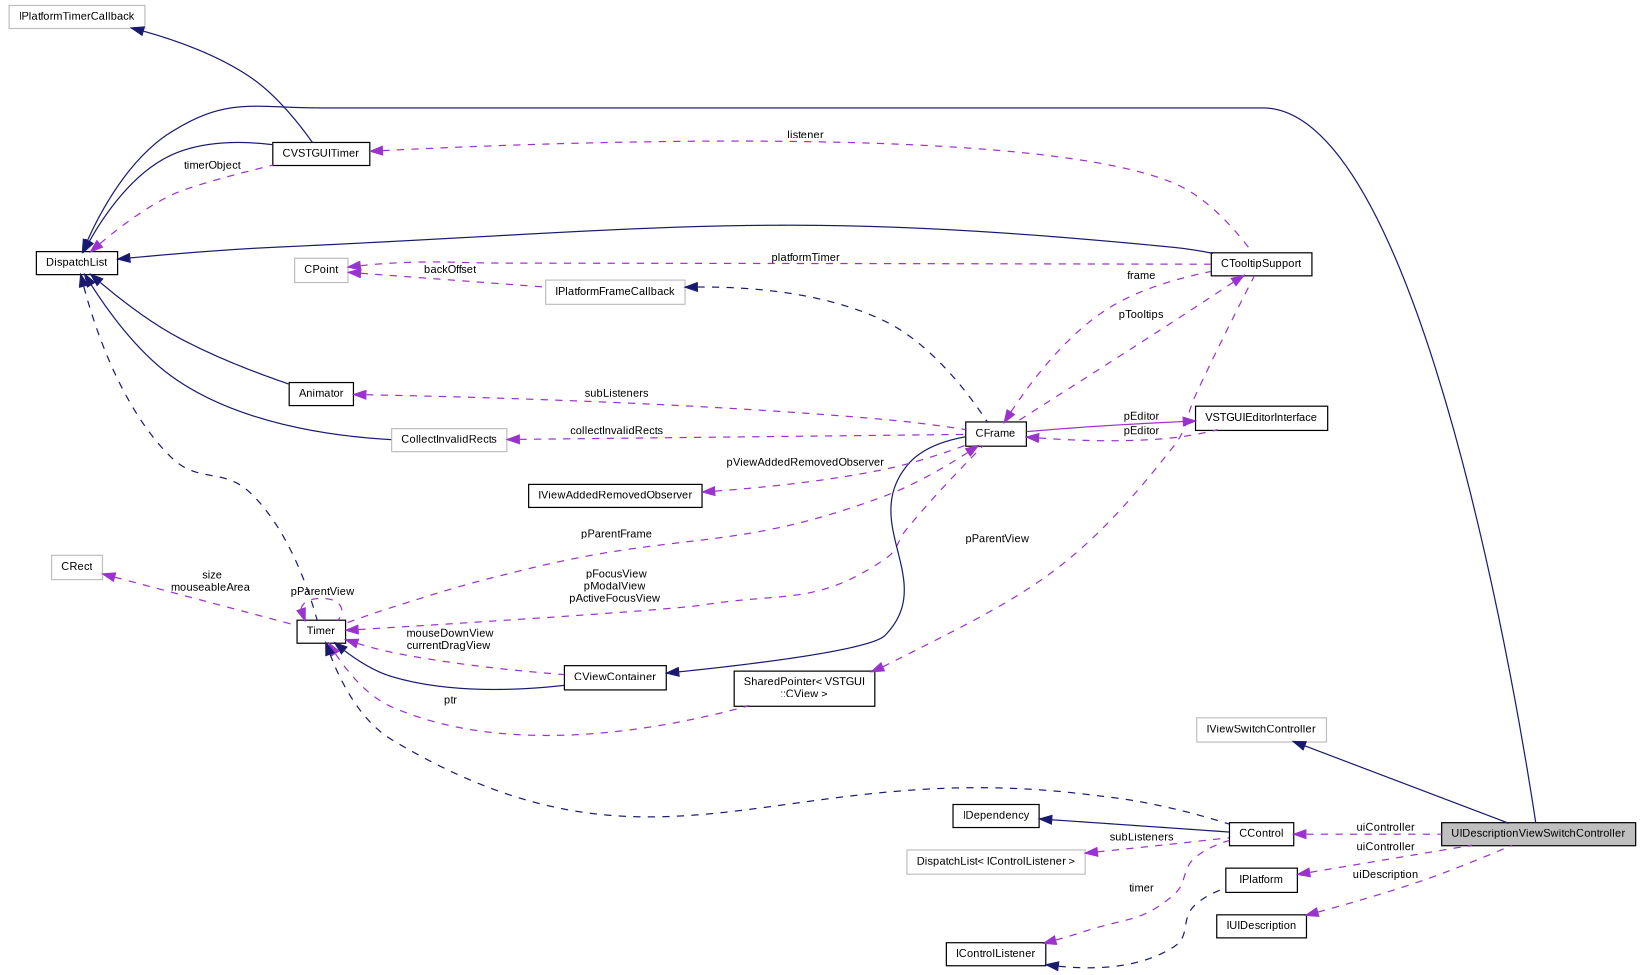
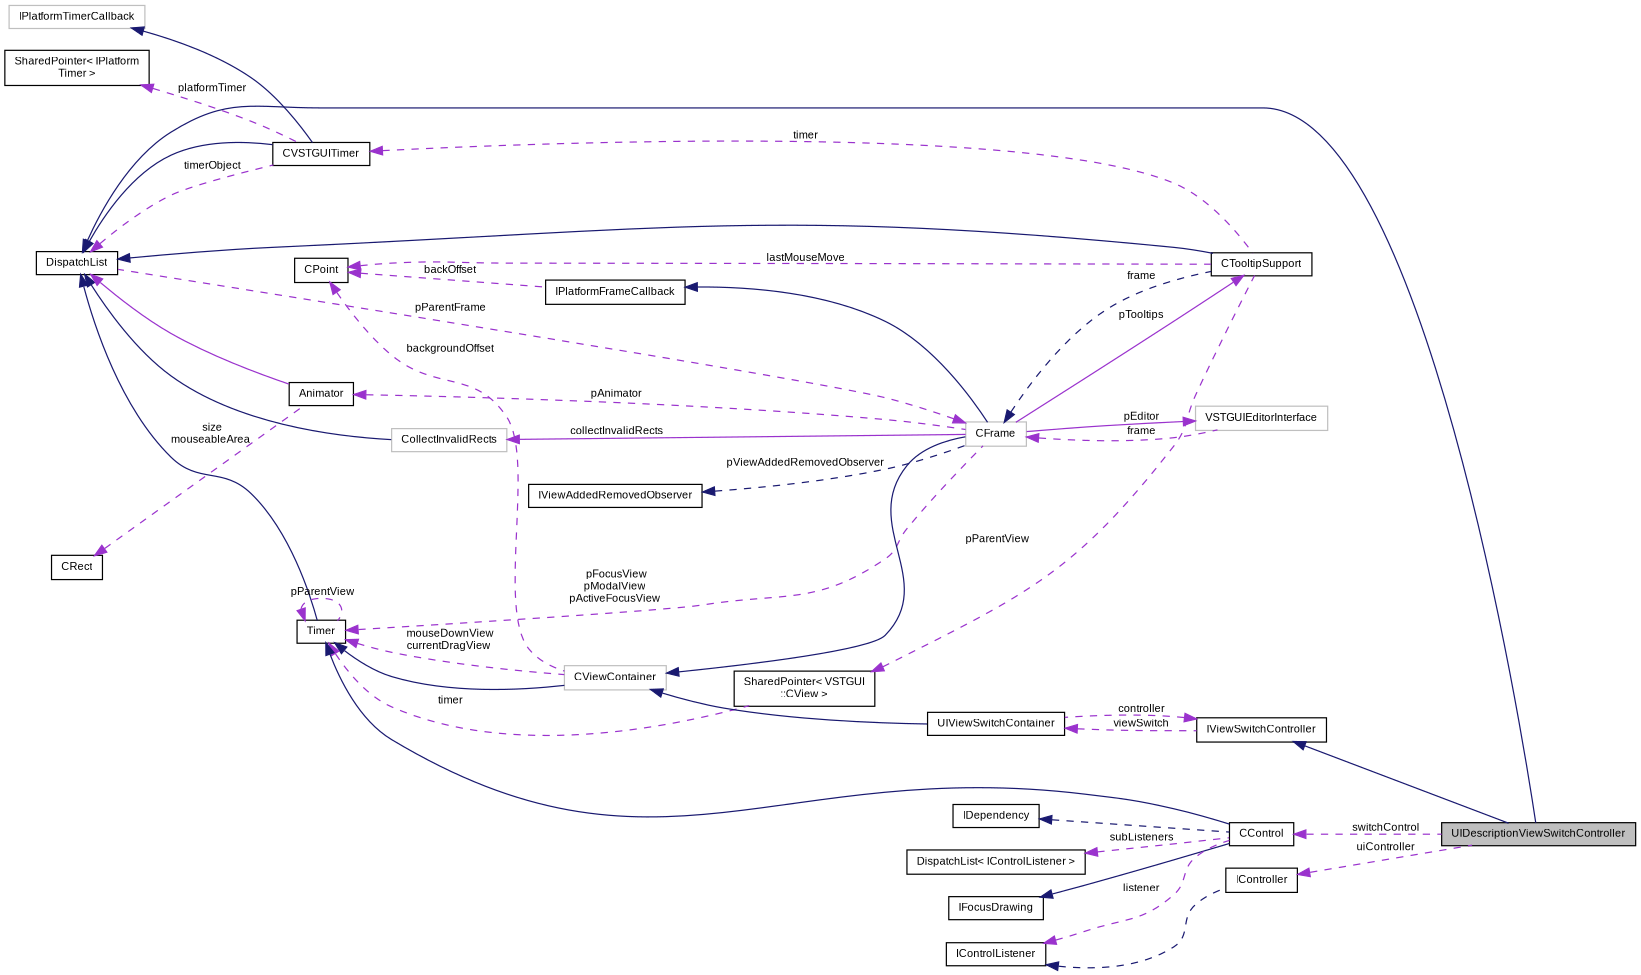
none -> (77, 68)
(804, 136) -> (804, 136)
(804, 258) -> (804, 258)
(321, 270) -> (321, 270)
(615, 292) -> (615, 292)
(864, 312) -> (864, 312)
(1095, 318) -> (1095, 318)
(189, 343) -> (189, 343)
(1125, 353) -> (1125, 353)
(615, 394) -> (615, 394)
(1262, 418) -> (1262, 418)
(1140, 432) -> (1140, 432)
(996, 434) -> (996, 434)
(743, 437) -> (743, 437)
none -> (516, 446)
(188, 469) -> (188, 469)
(842, 477) -> (842, 477)
(660, 545) -> (538, 337)
(77, 567) -> (77, 567)
(206, 601) -> (195, 484)
(615, 678) -> (615, 678)
(449, 701) -> (449, 701)
none -> (996, 724)
(1262, 730) -> (1262, 730)
(752, 809) -> (752, 809)
(1141, 826) -> (1141, 826)
(1385, 828) -> (1385, 828)
(996, 862) -> (996, 862)
(1262, 880) -> (1262, 880)
(1140, 889) -> (1140, 889)
none -> (996, 908)
(1262, 926) -> none
